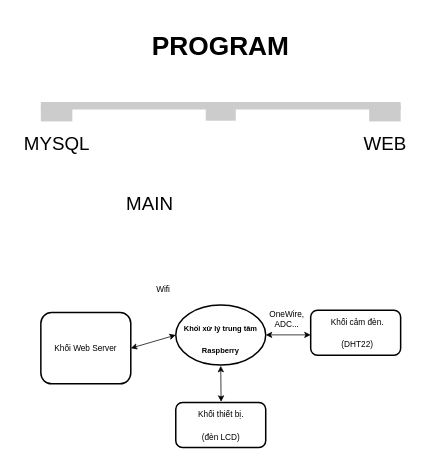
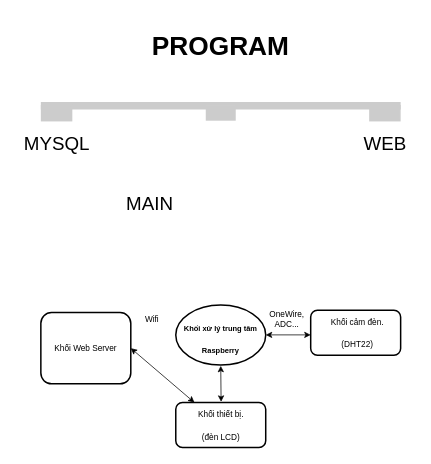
(163, 289) -> (152, 319)
(153, 342) -> (163, 375)
